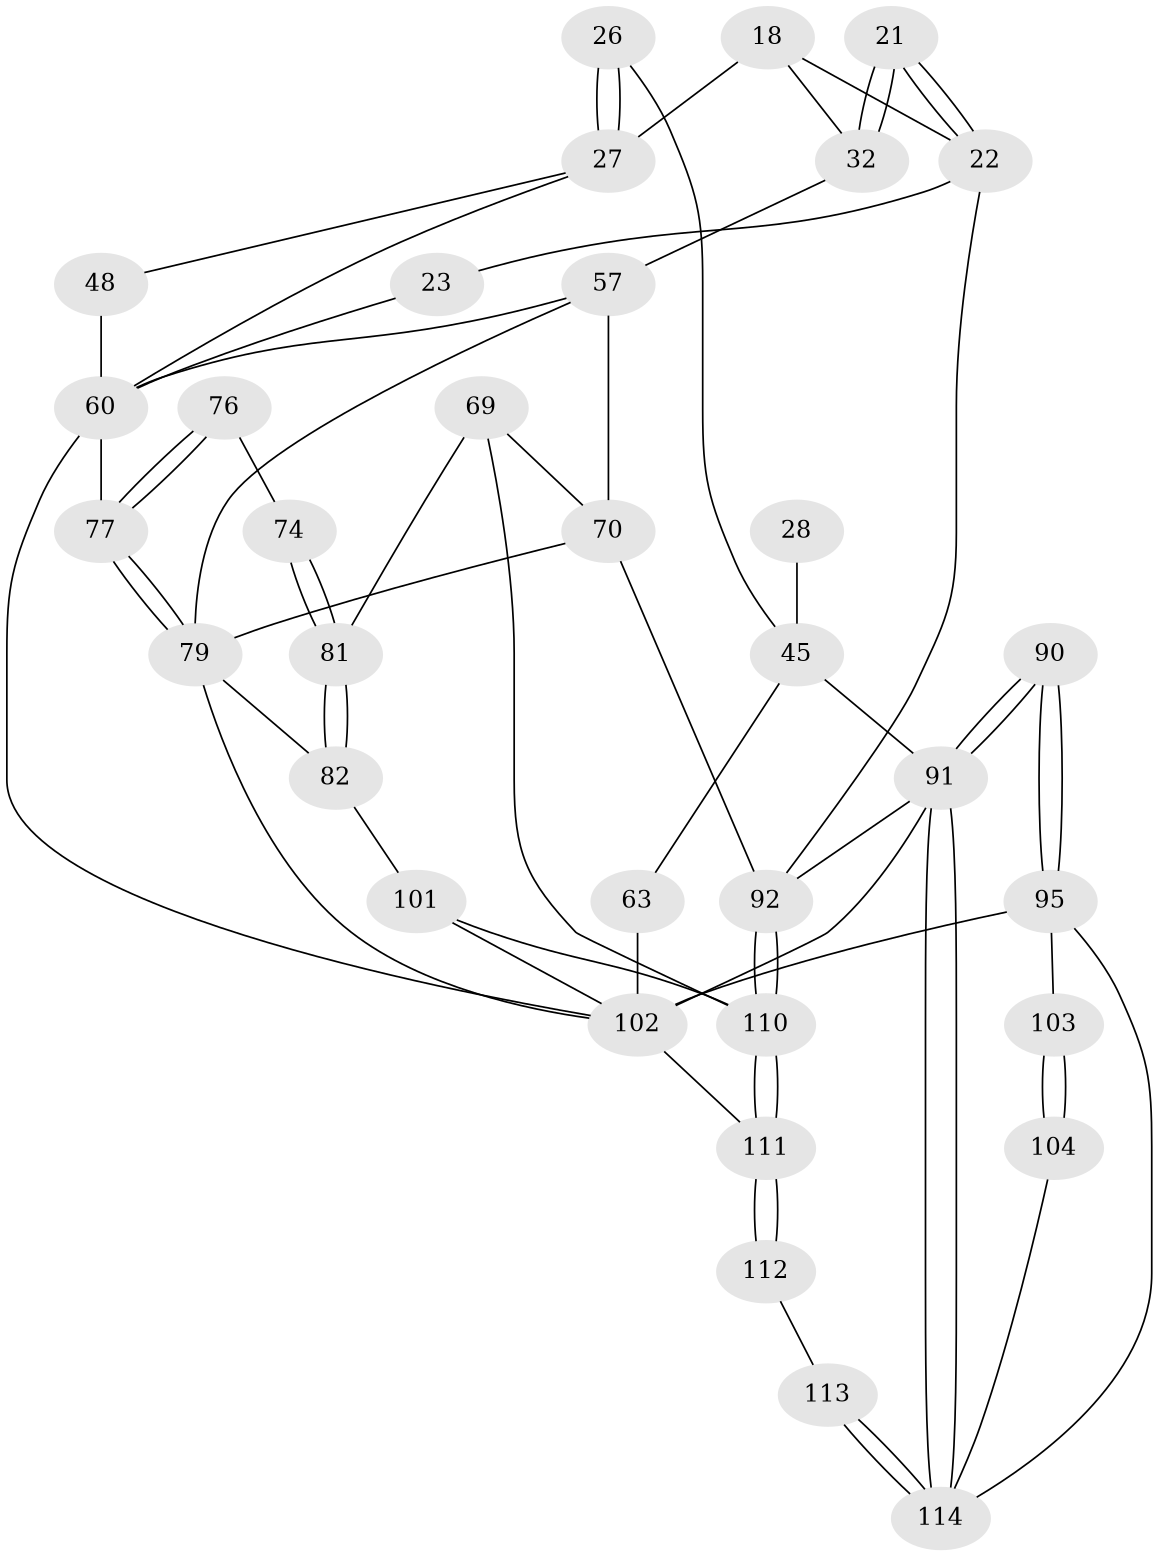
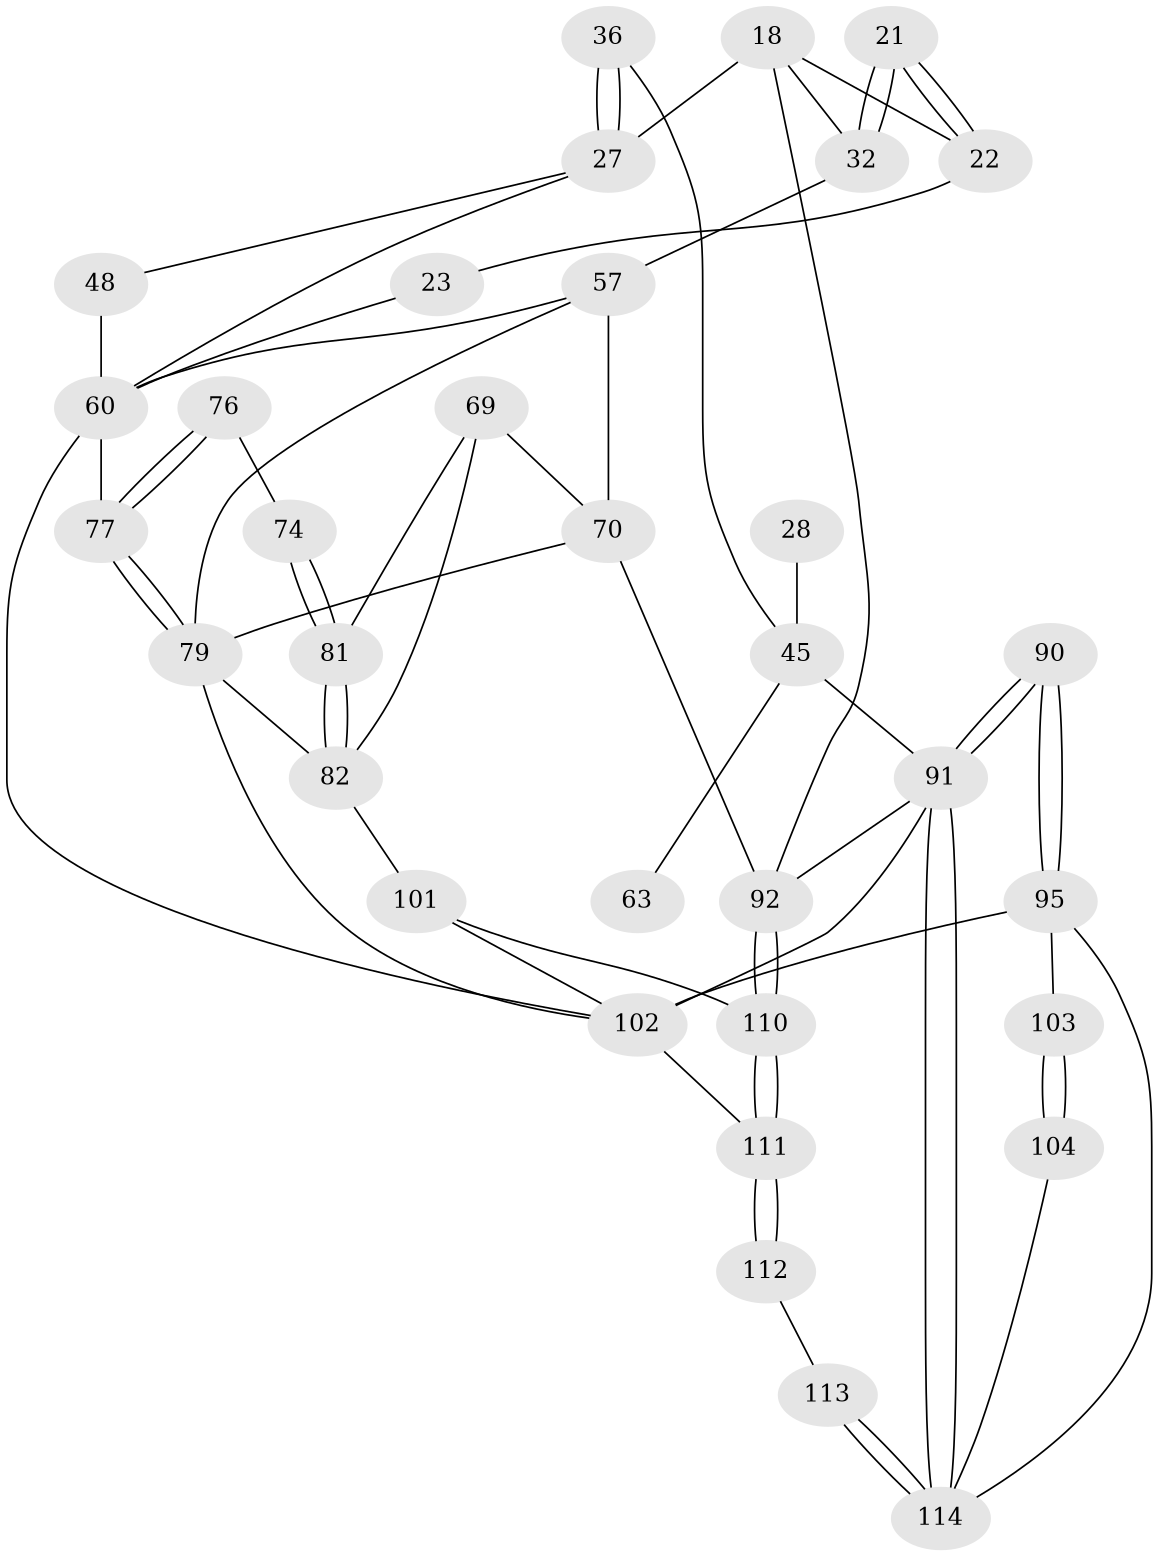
(608, 38) -> (608, 38)
(956, 555) -> (855, 476)
(514, 778) -> (432, 601)
(638, 951) -> none
